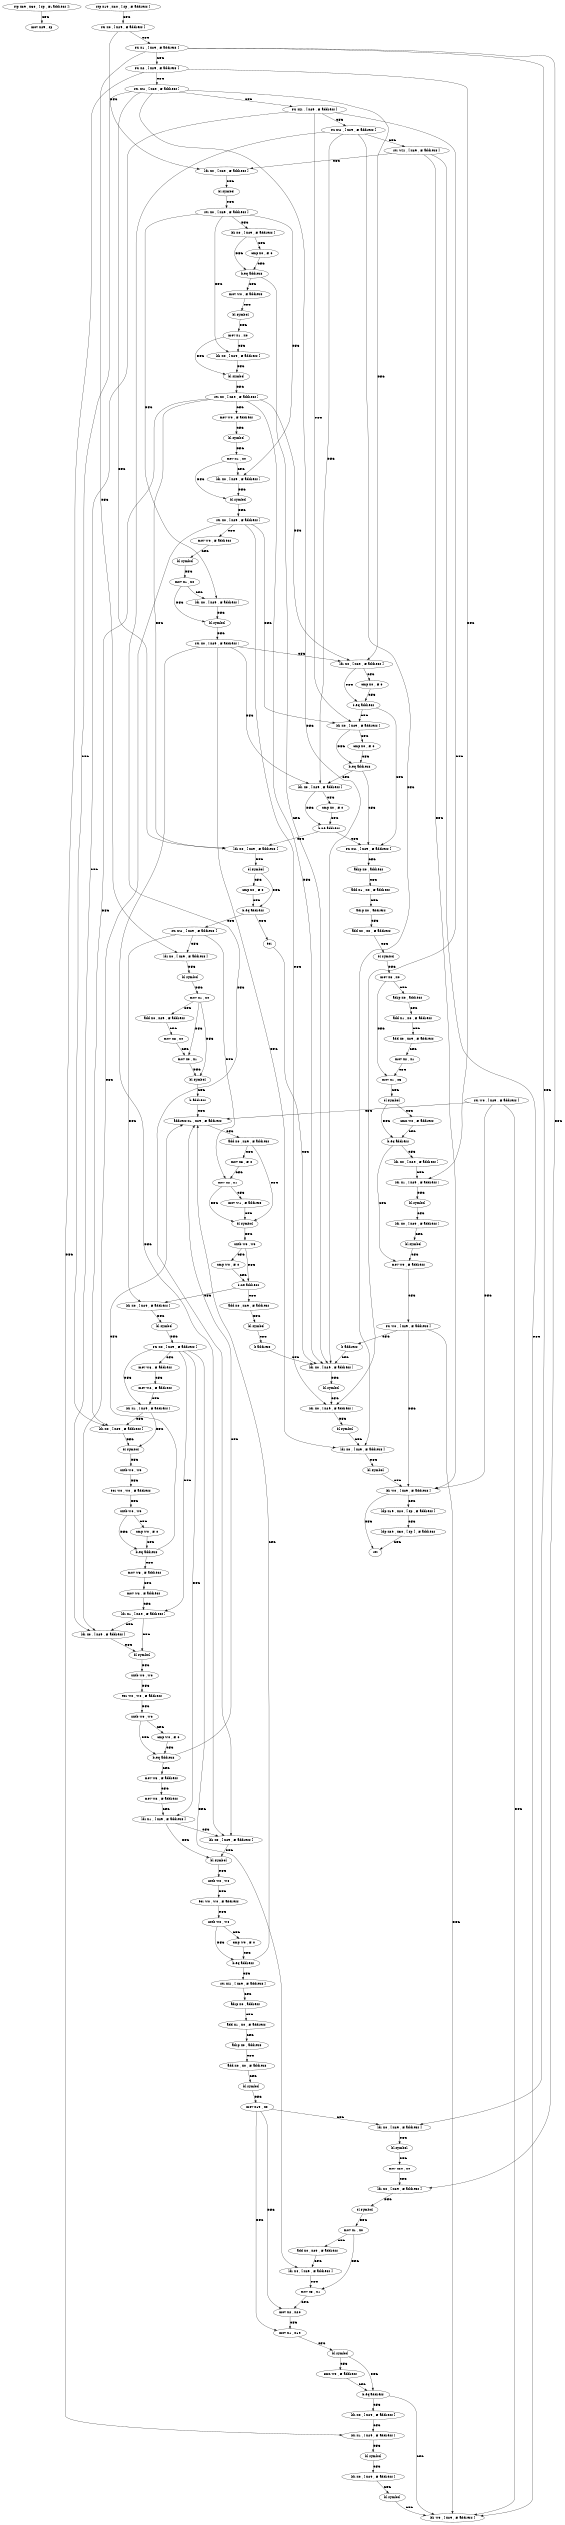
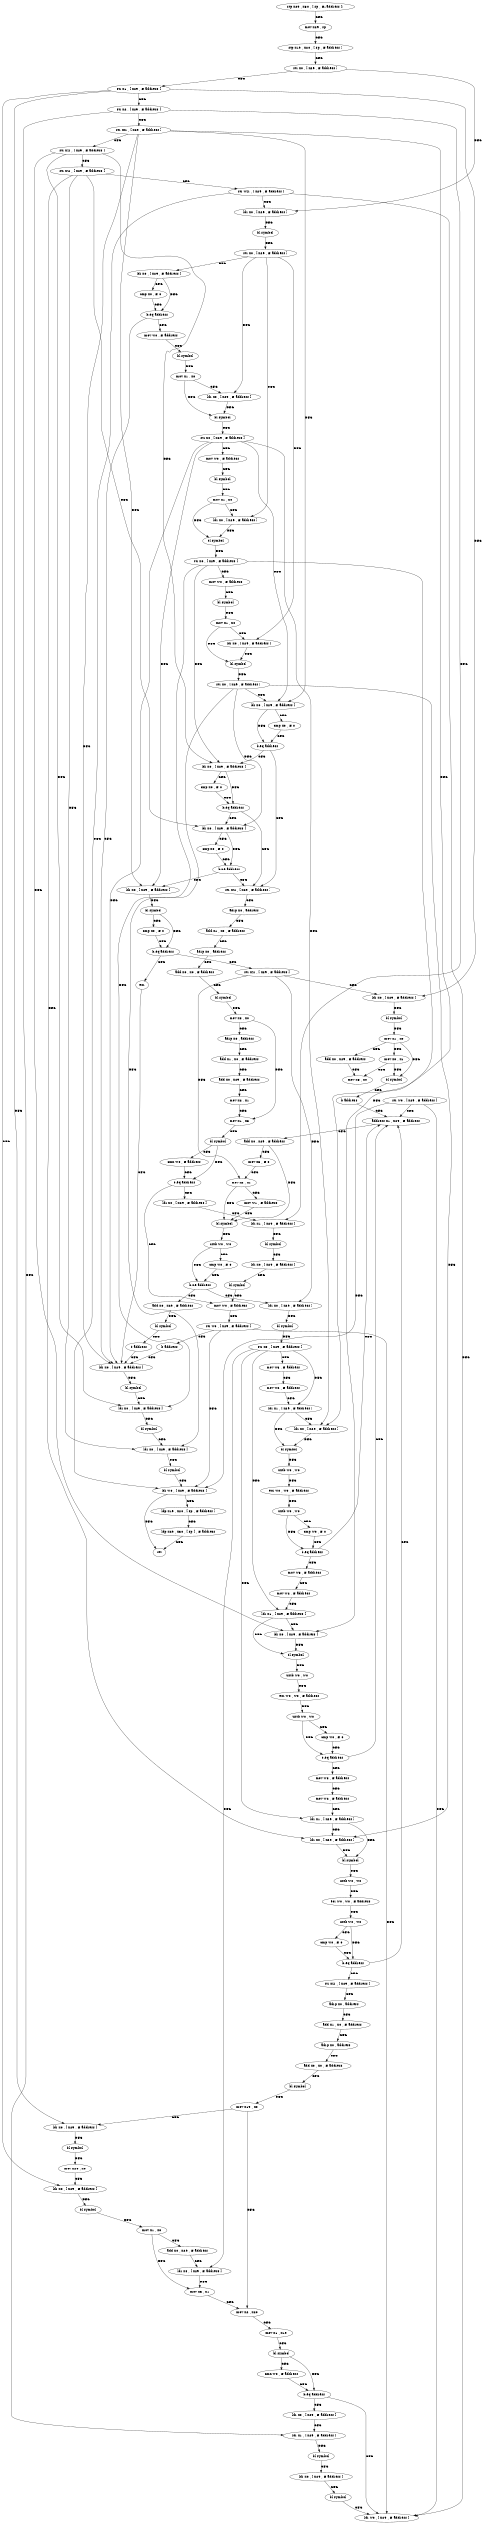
none -> (315, 36)
(180, 1048) -> (377, 1069)
(256, 2225) -> none
